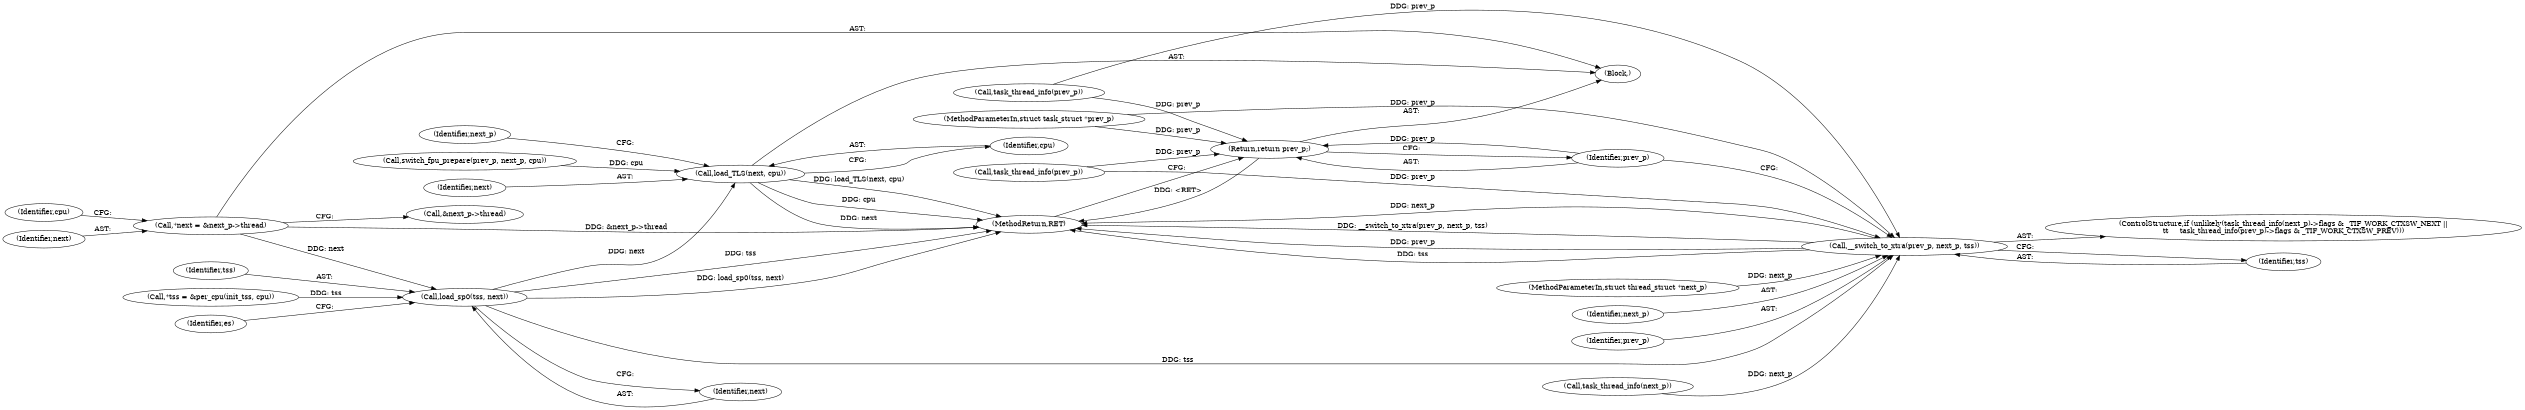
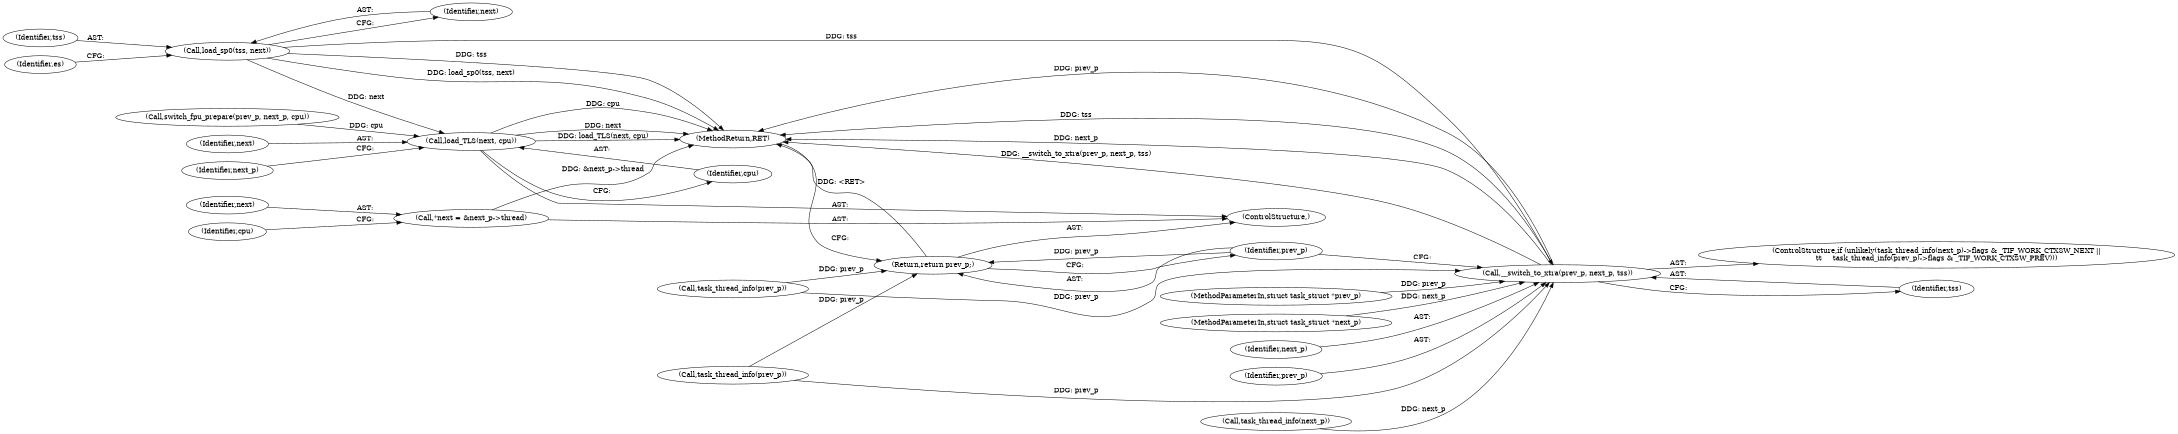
(1618, 74) -> (1276, 217)
(1158, 134) -> none
(465, 214) -> none
(336, 261) -> none
(1618, 288) -> (1276, 323)
(211, 297) -> none
